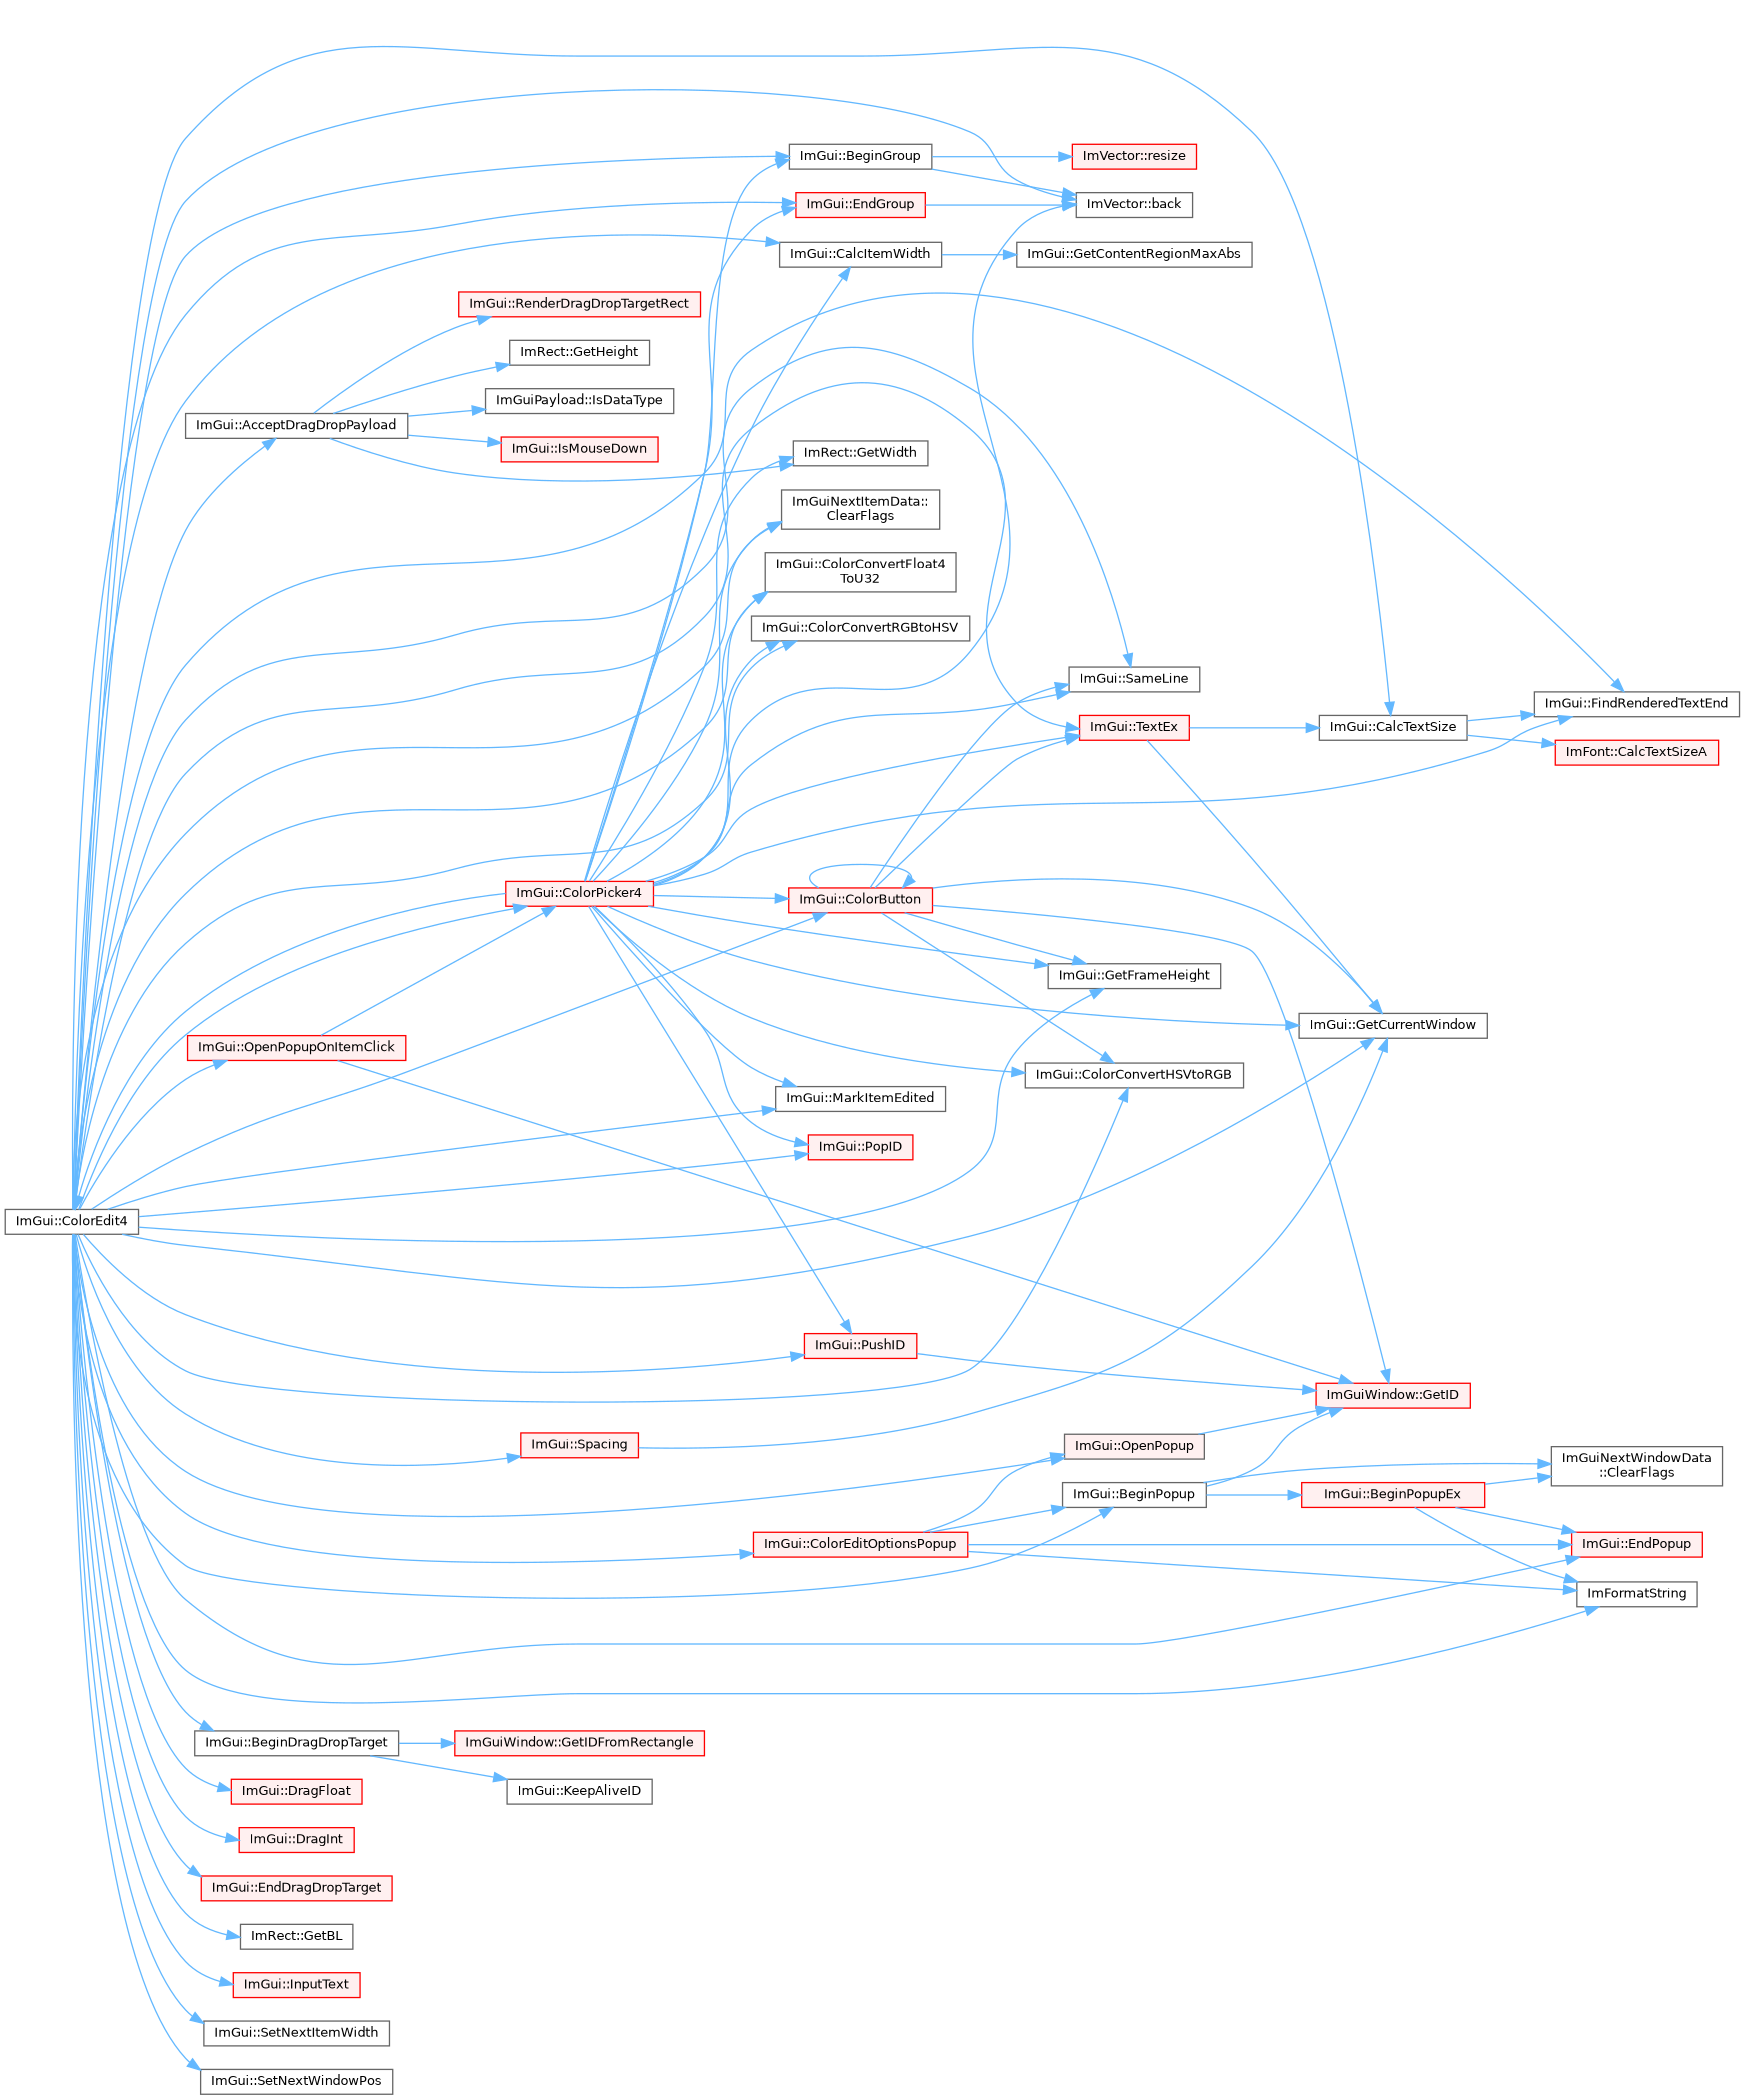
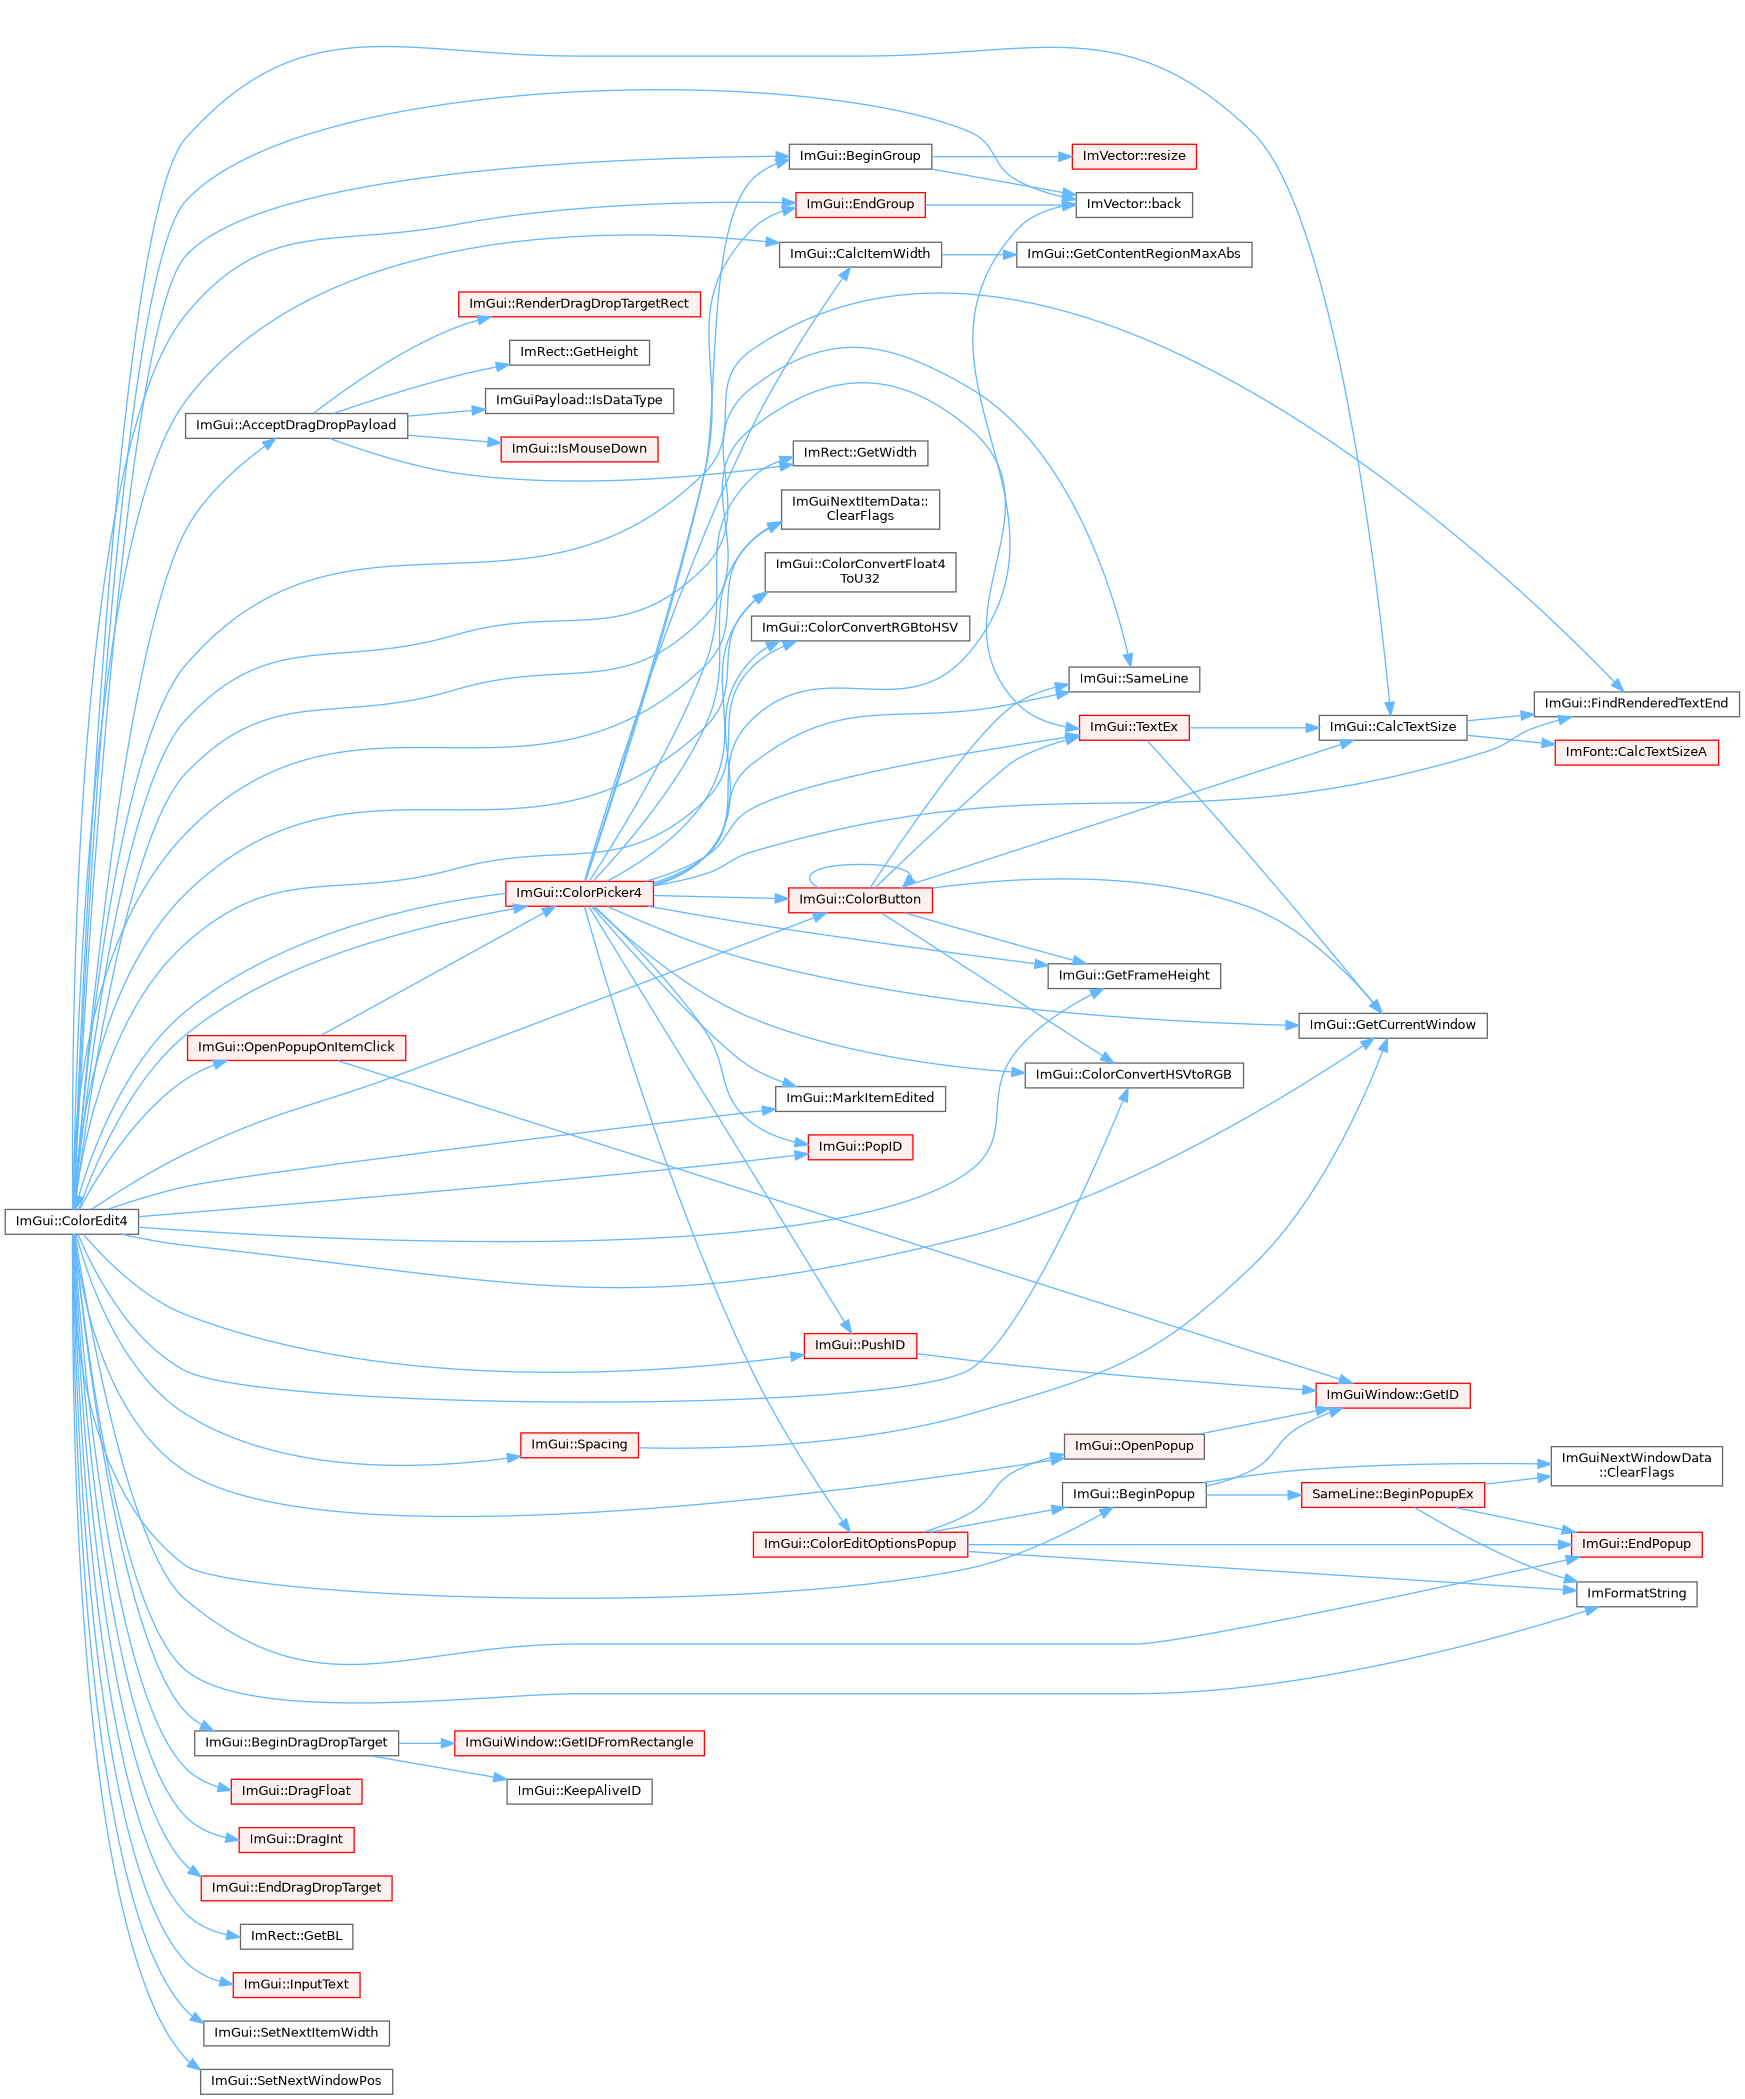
(1279, 1003) -> (1121, 816)
(1393, 1495) -> (1393, 1495)
(305, 1550) -> (689, 1224)
